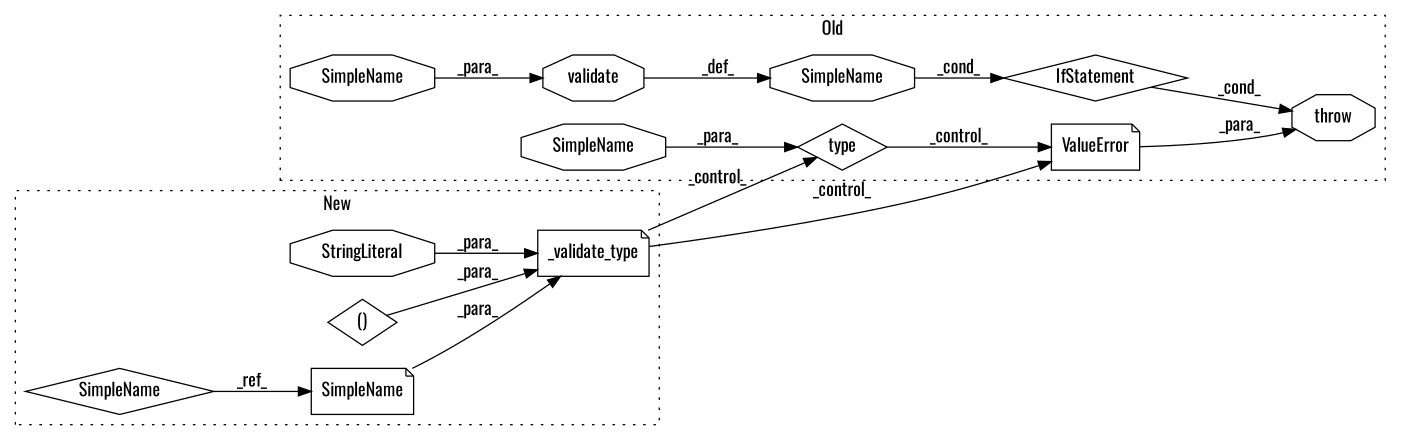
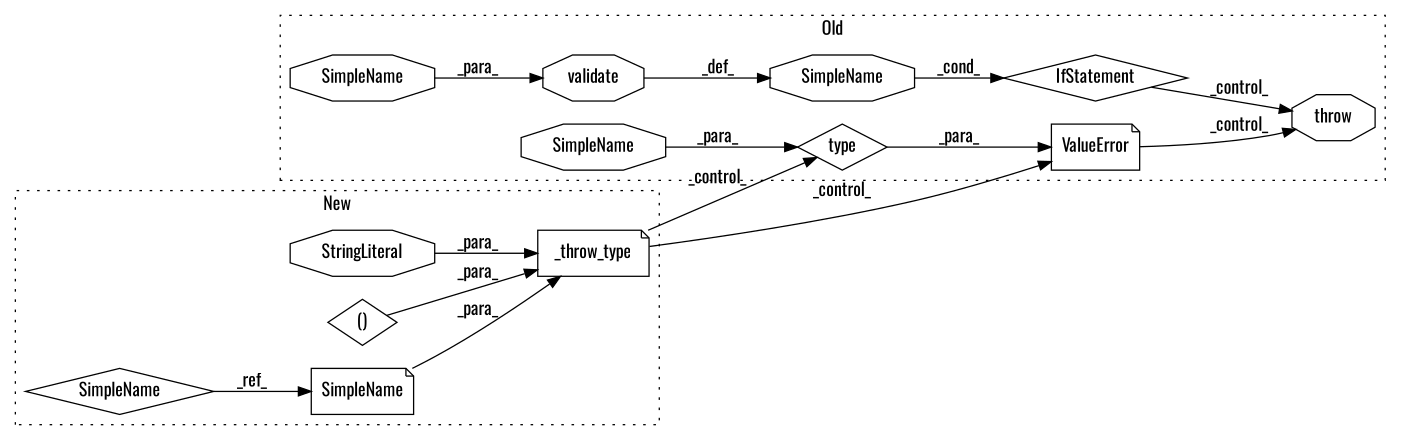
(1240, 89) -> (1240, 89)
(1240, 126) -> (1240, 126)
(959, 138) -> (959, 138)
(593, 253) -> (593, 253)
